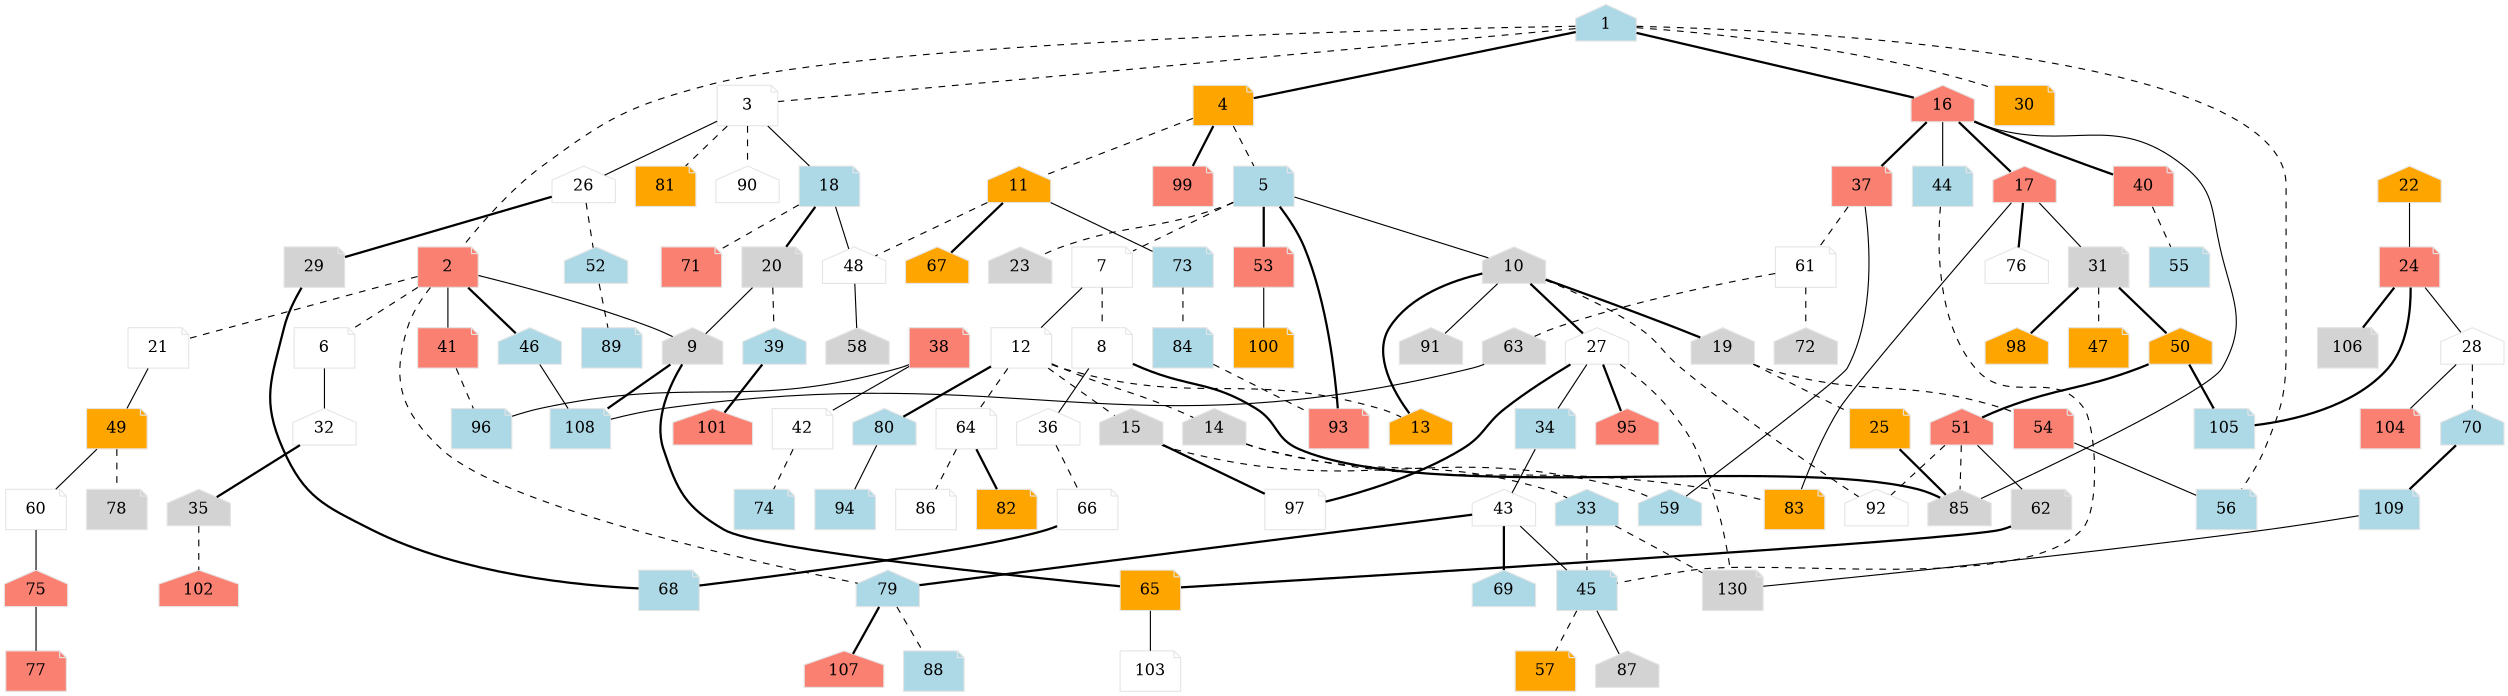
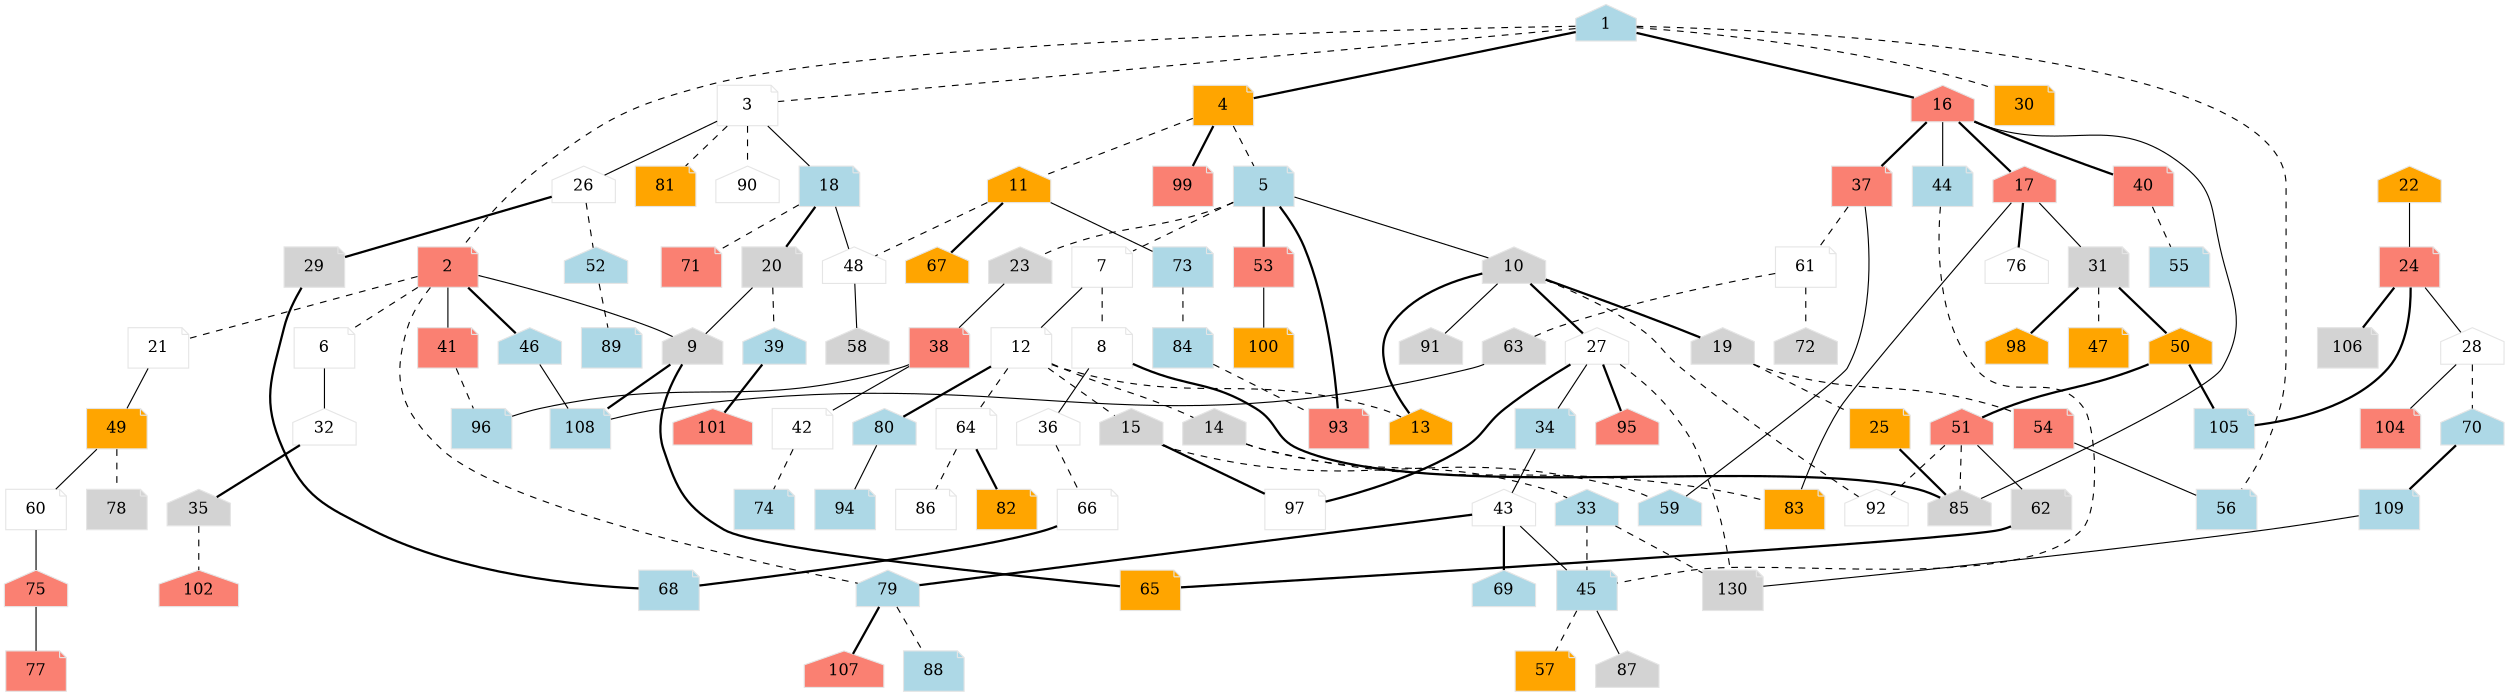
none -> (982, 306)
(1150, 671) -> none
